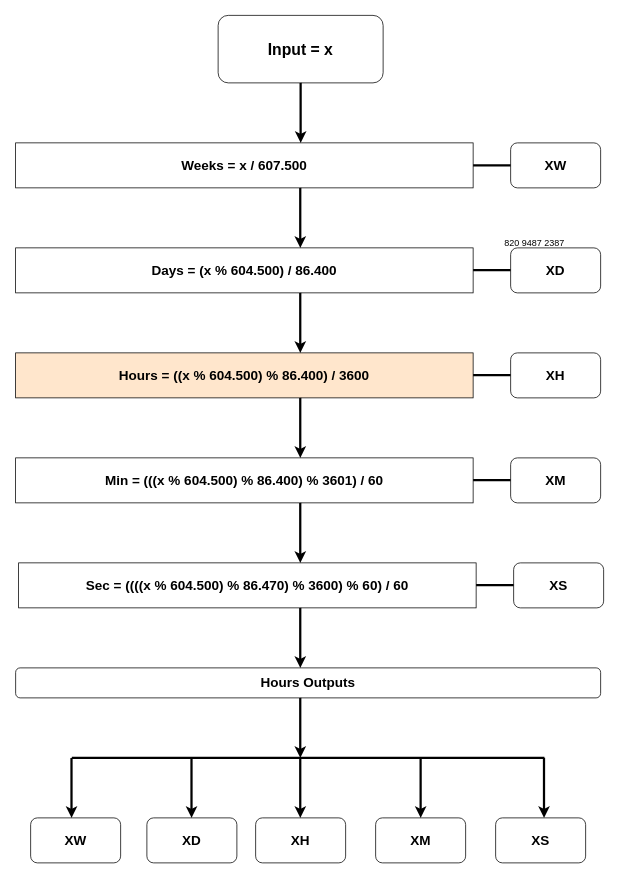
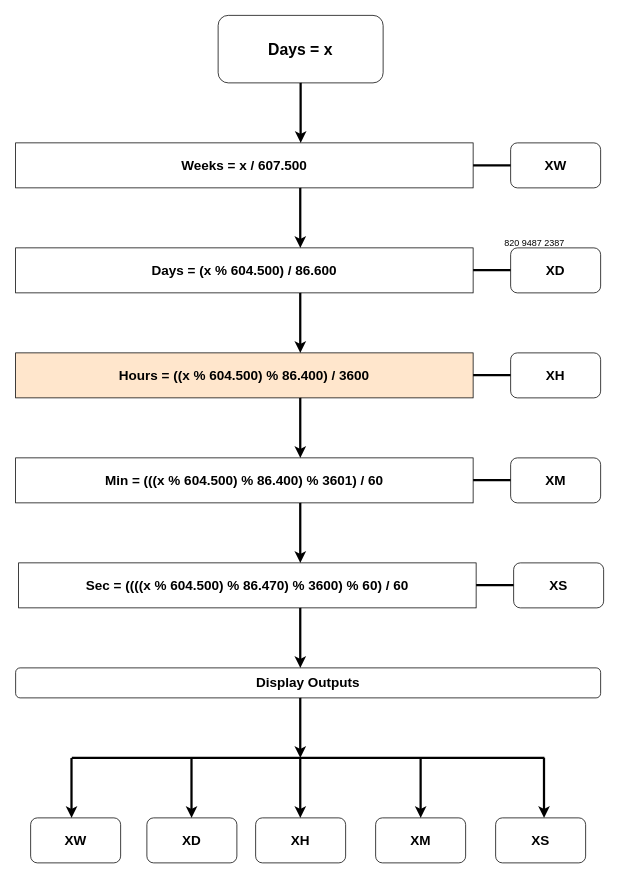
(300, 49) -> (300, 49)
(244, 270) -> (244, 270)
(308, 683) -> (308, 683)
